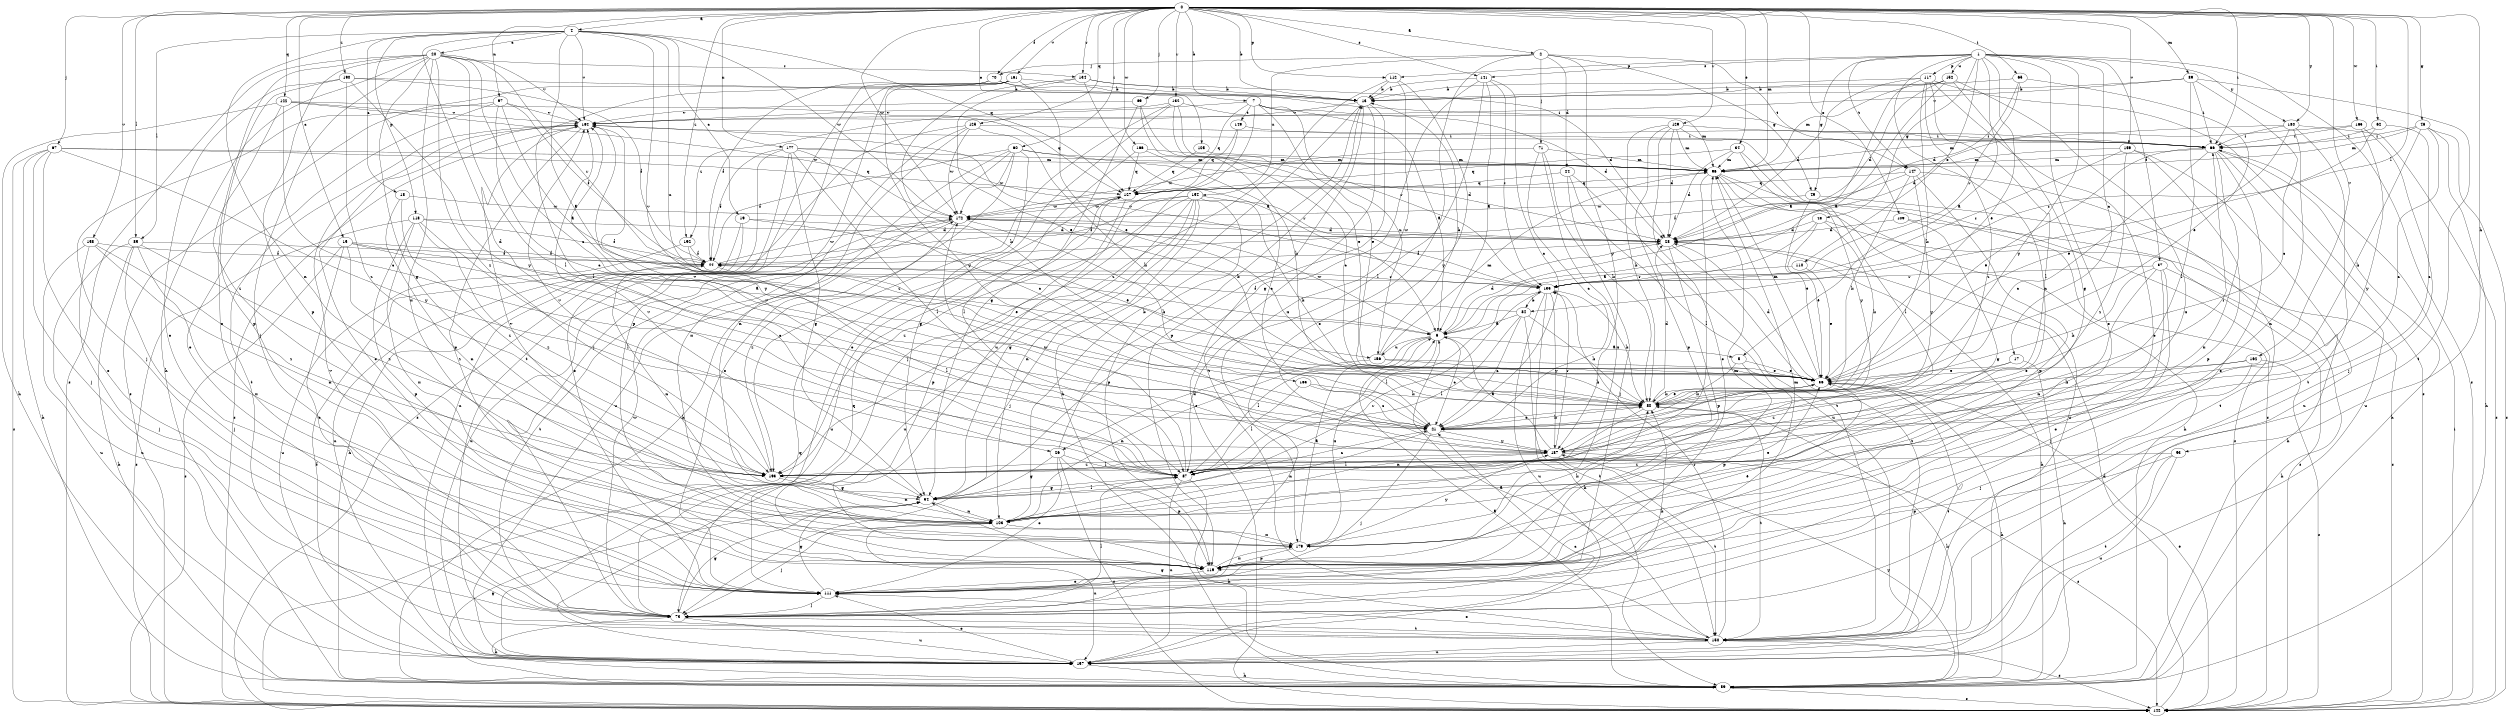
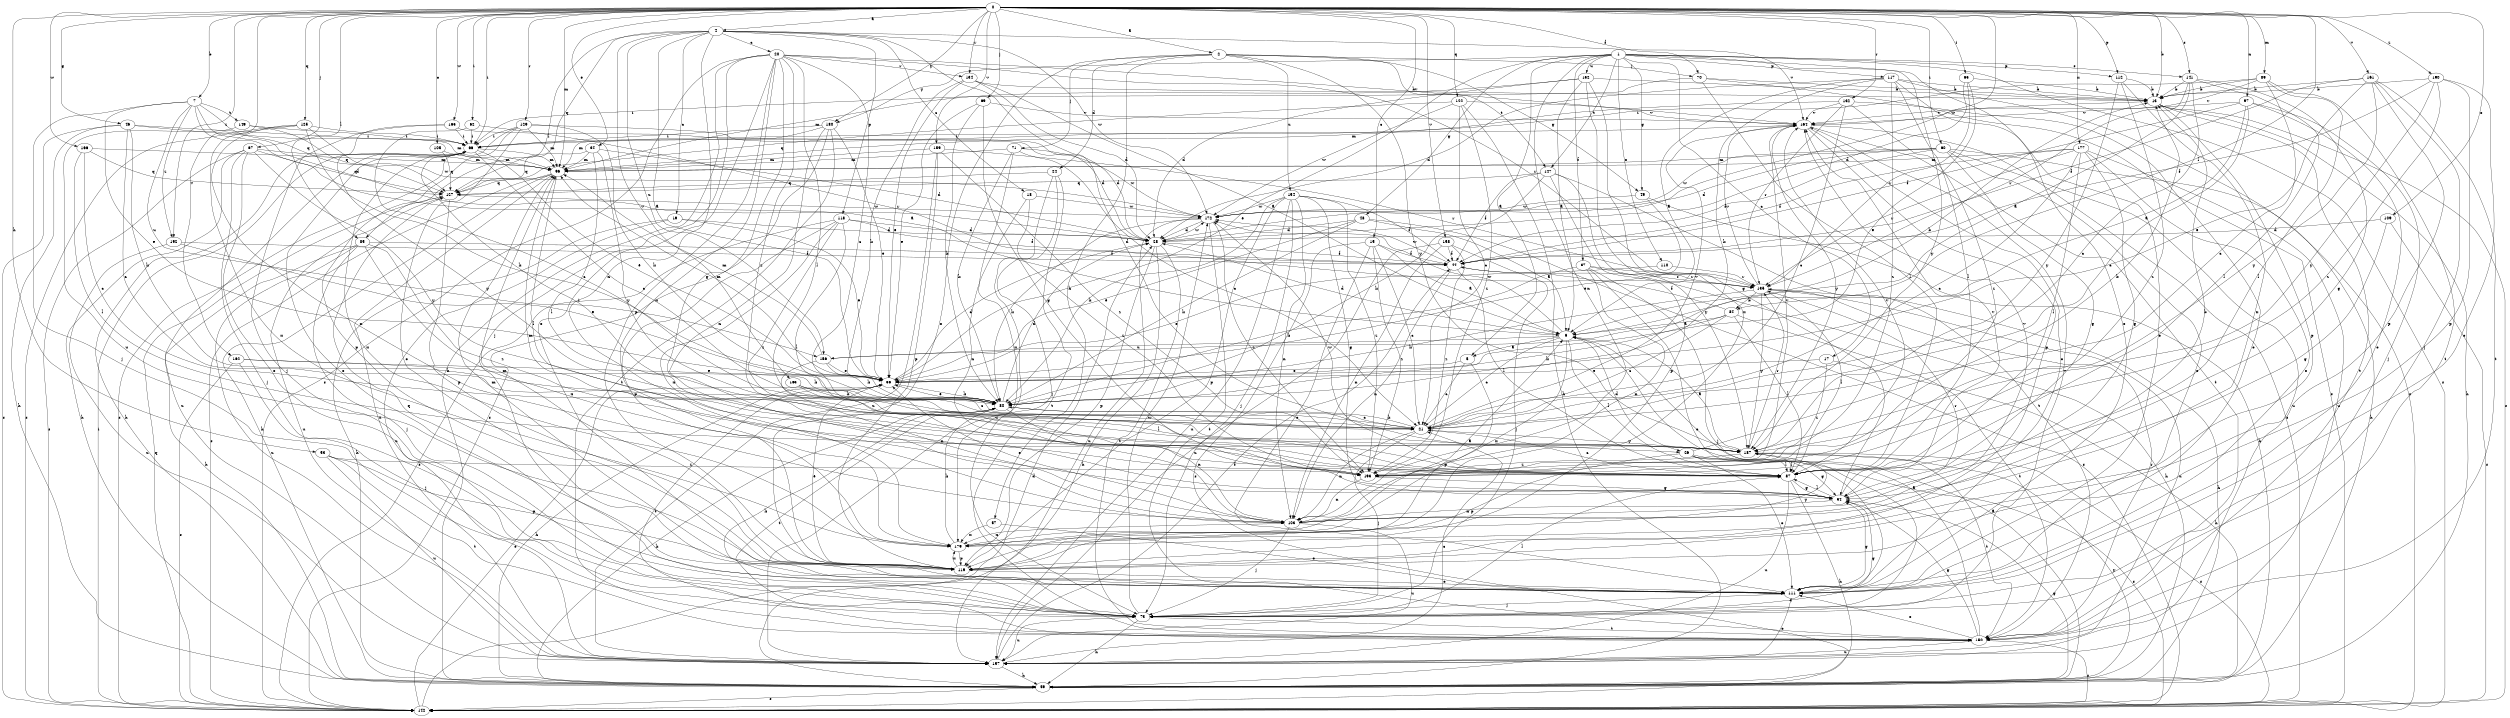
(1697, 394) -> (1446, 394)
none -> (1120, 480)
none -> (994, 523)
